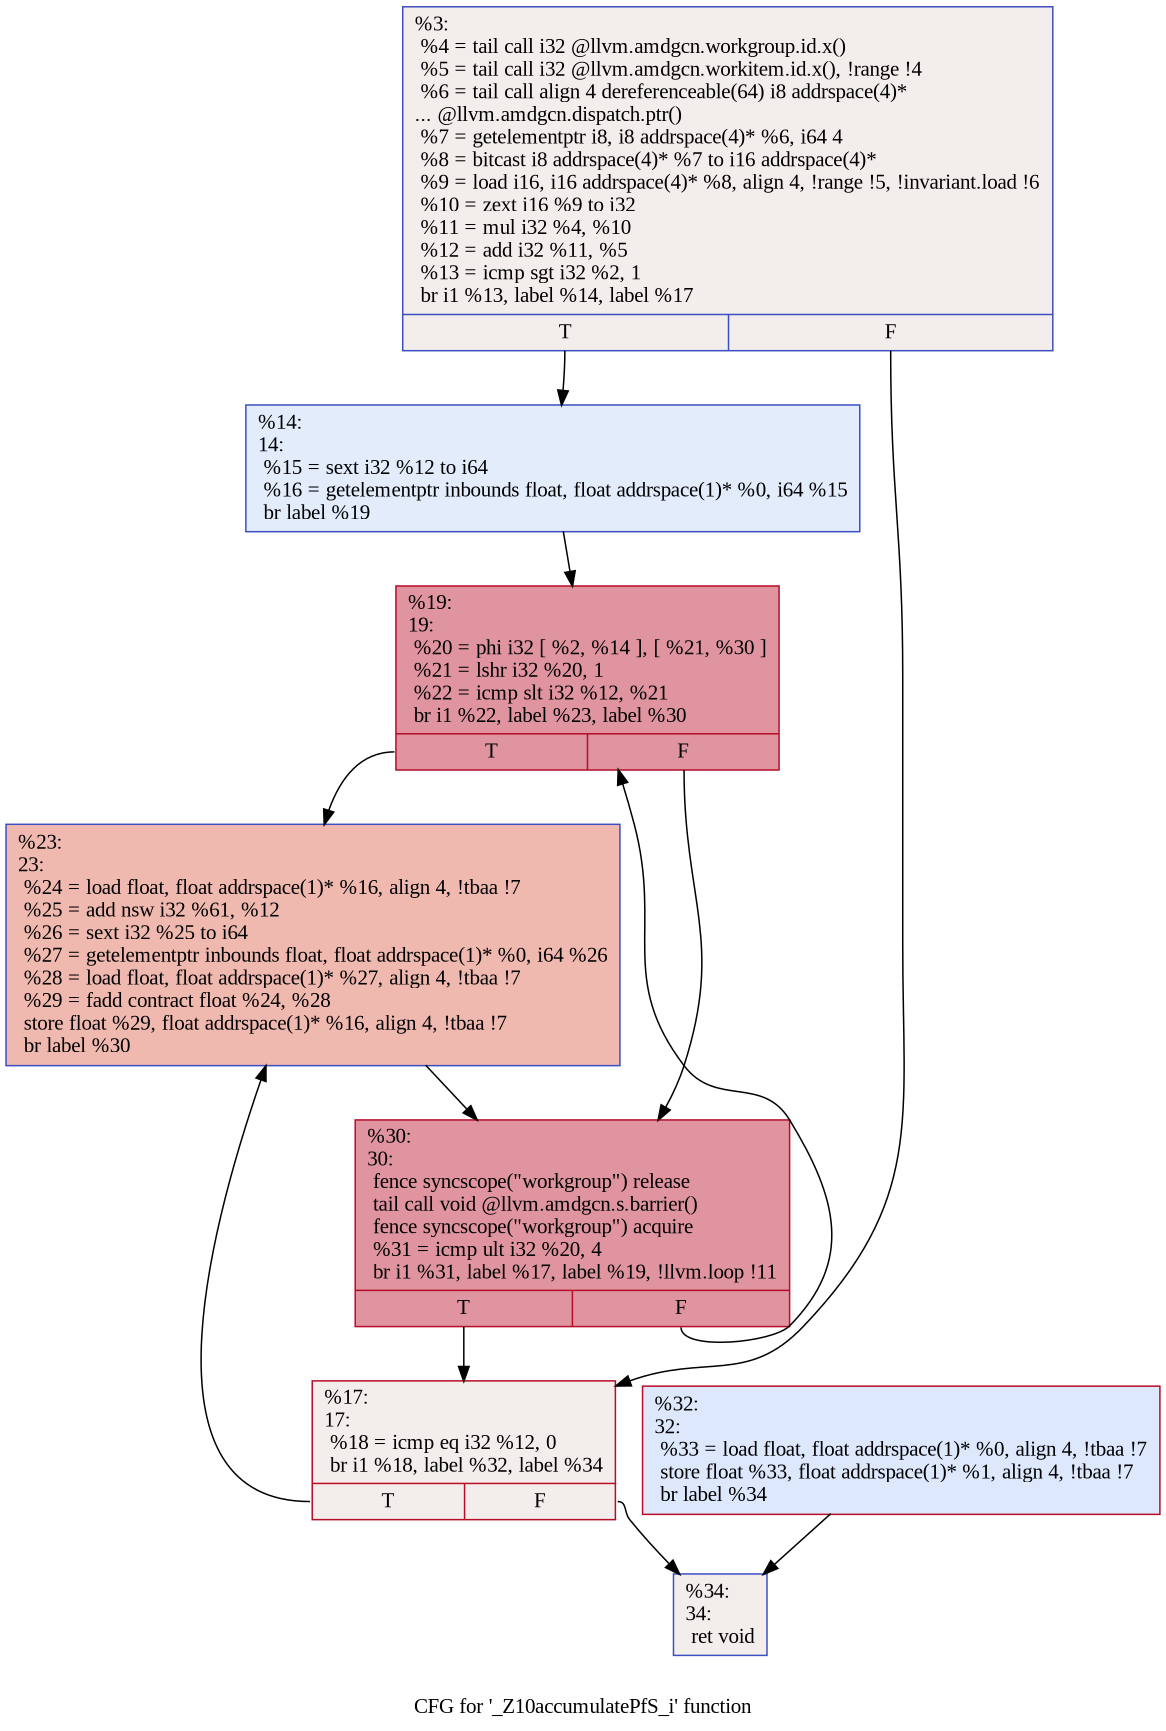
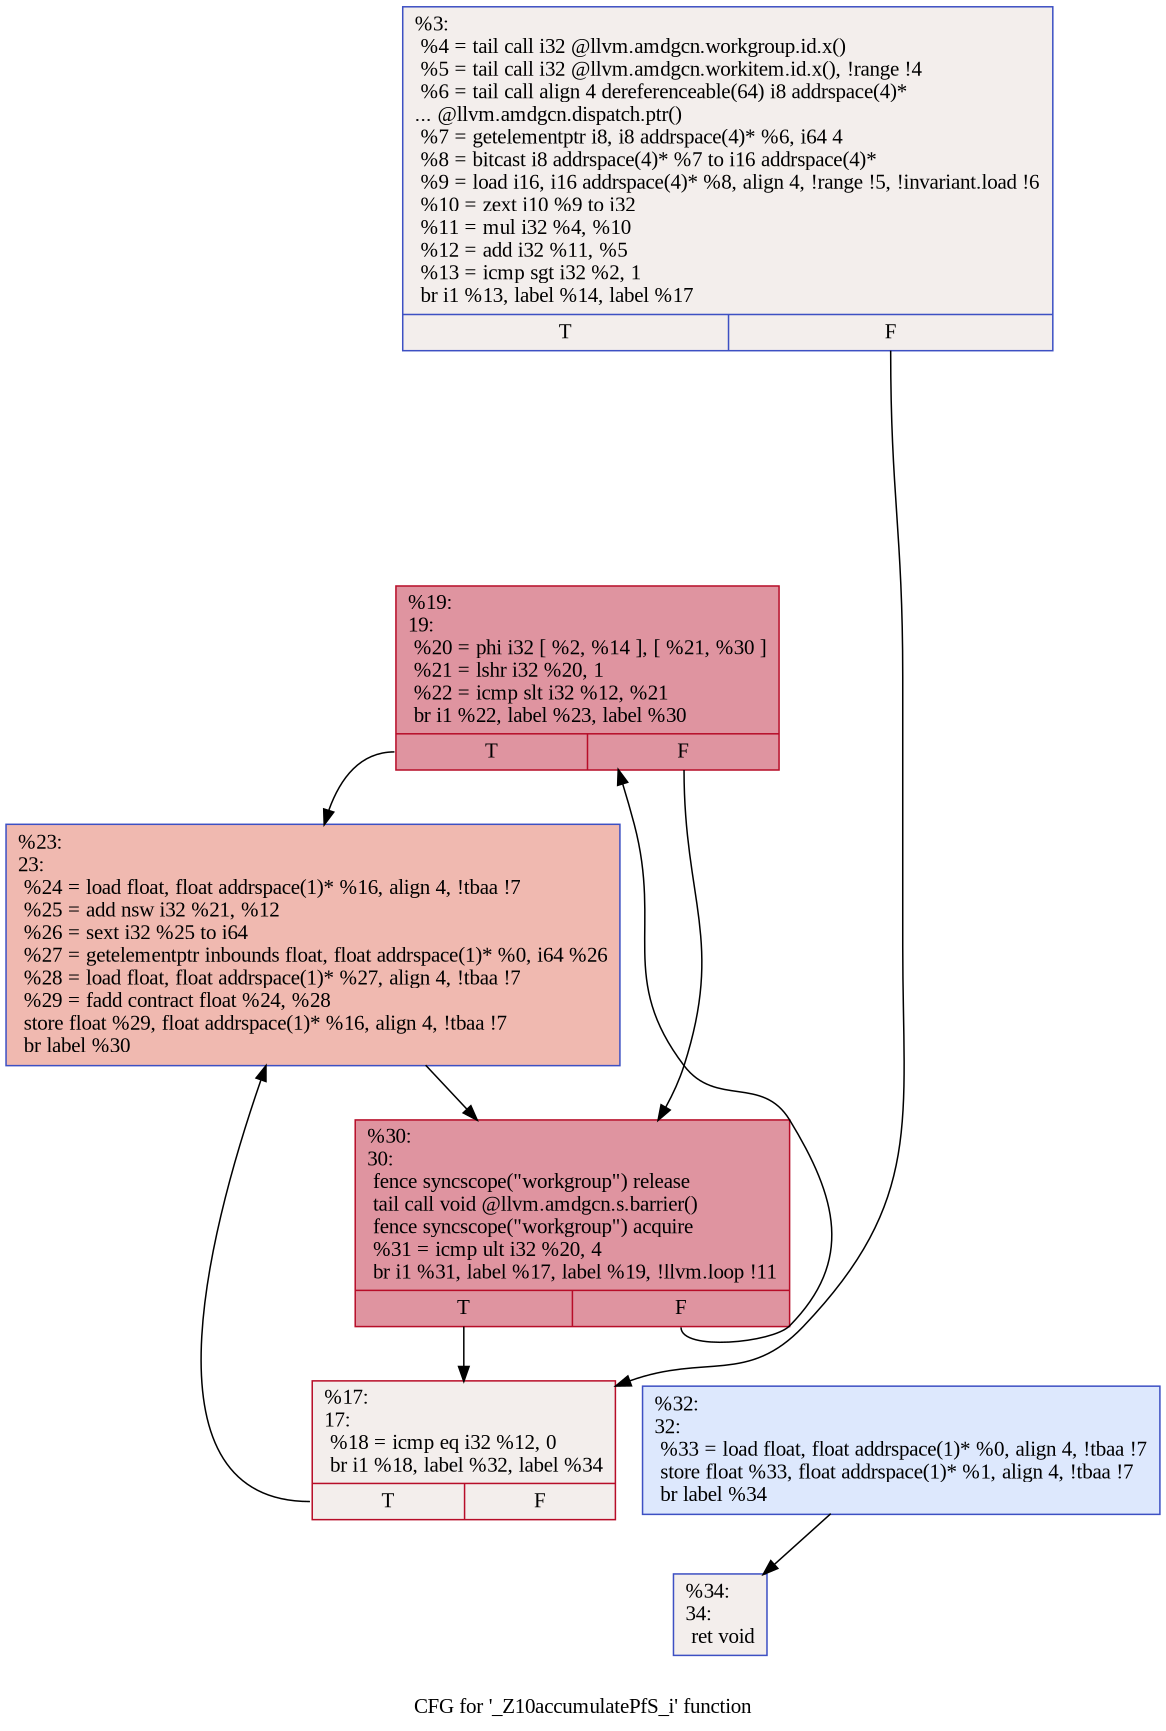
(526, 205) -> (526, 205)
(553, 468) -> none
(149, 910) -> (149, 910)
(901, 1450) -> (901, 1450)
(641, 1533) -> none
